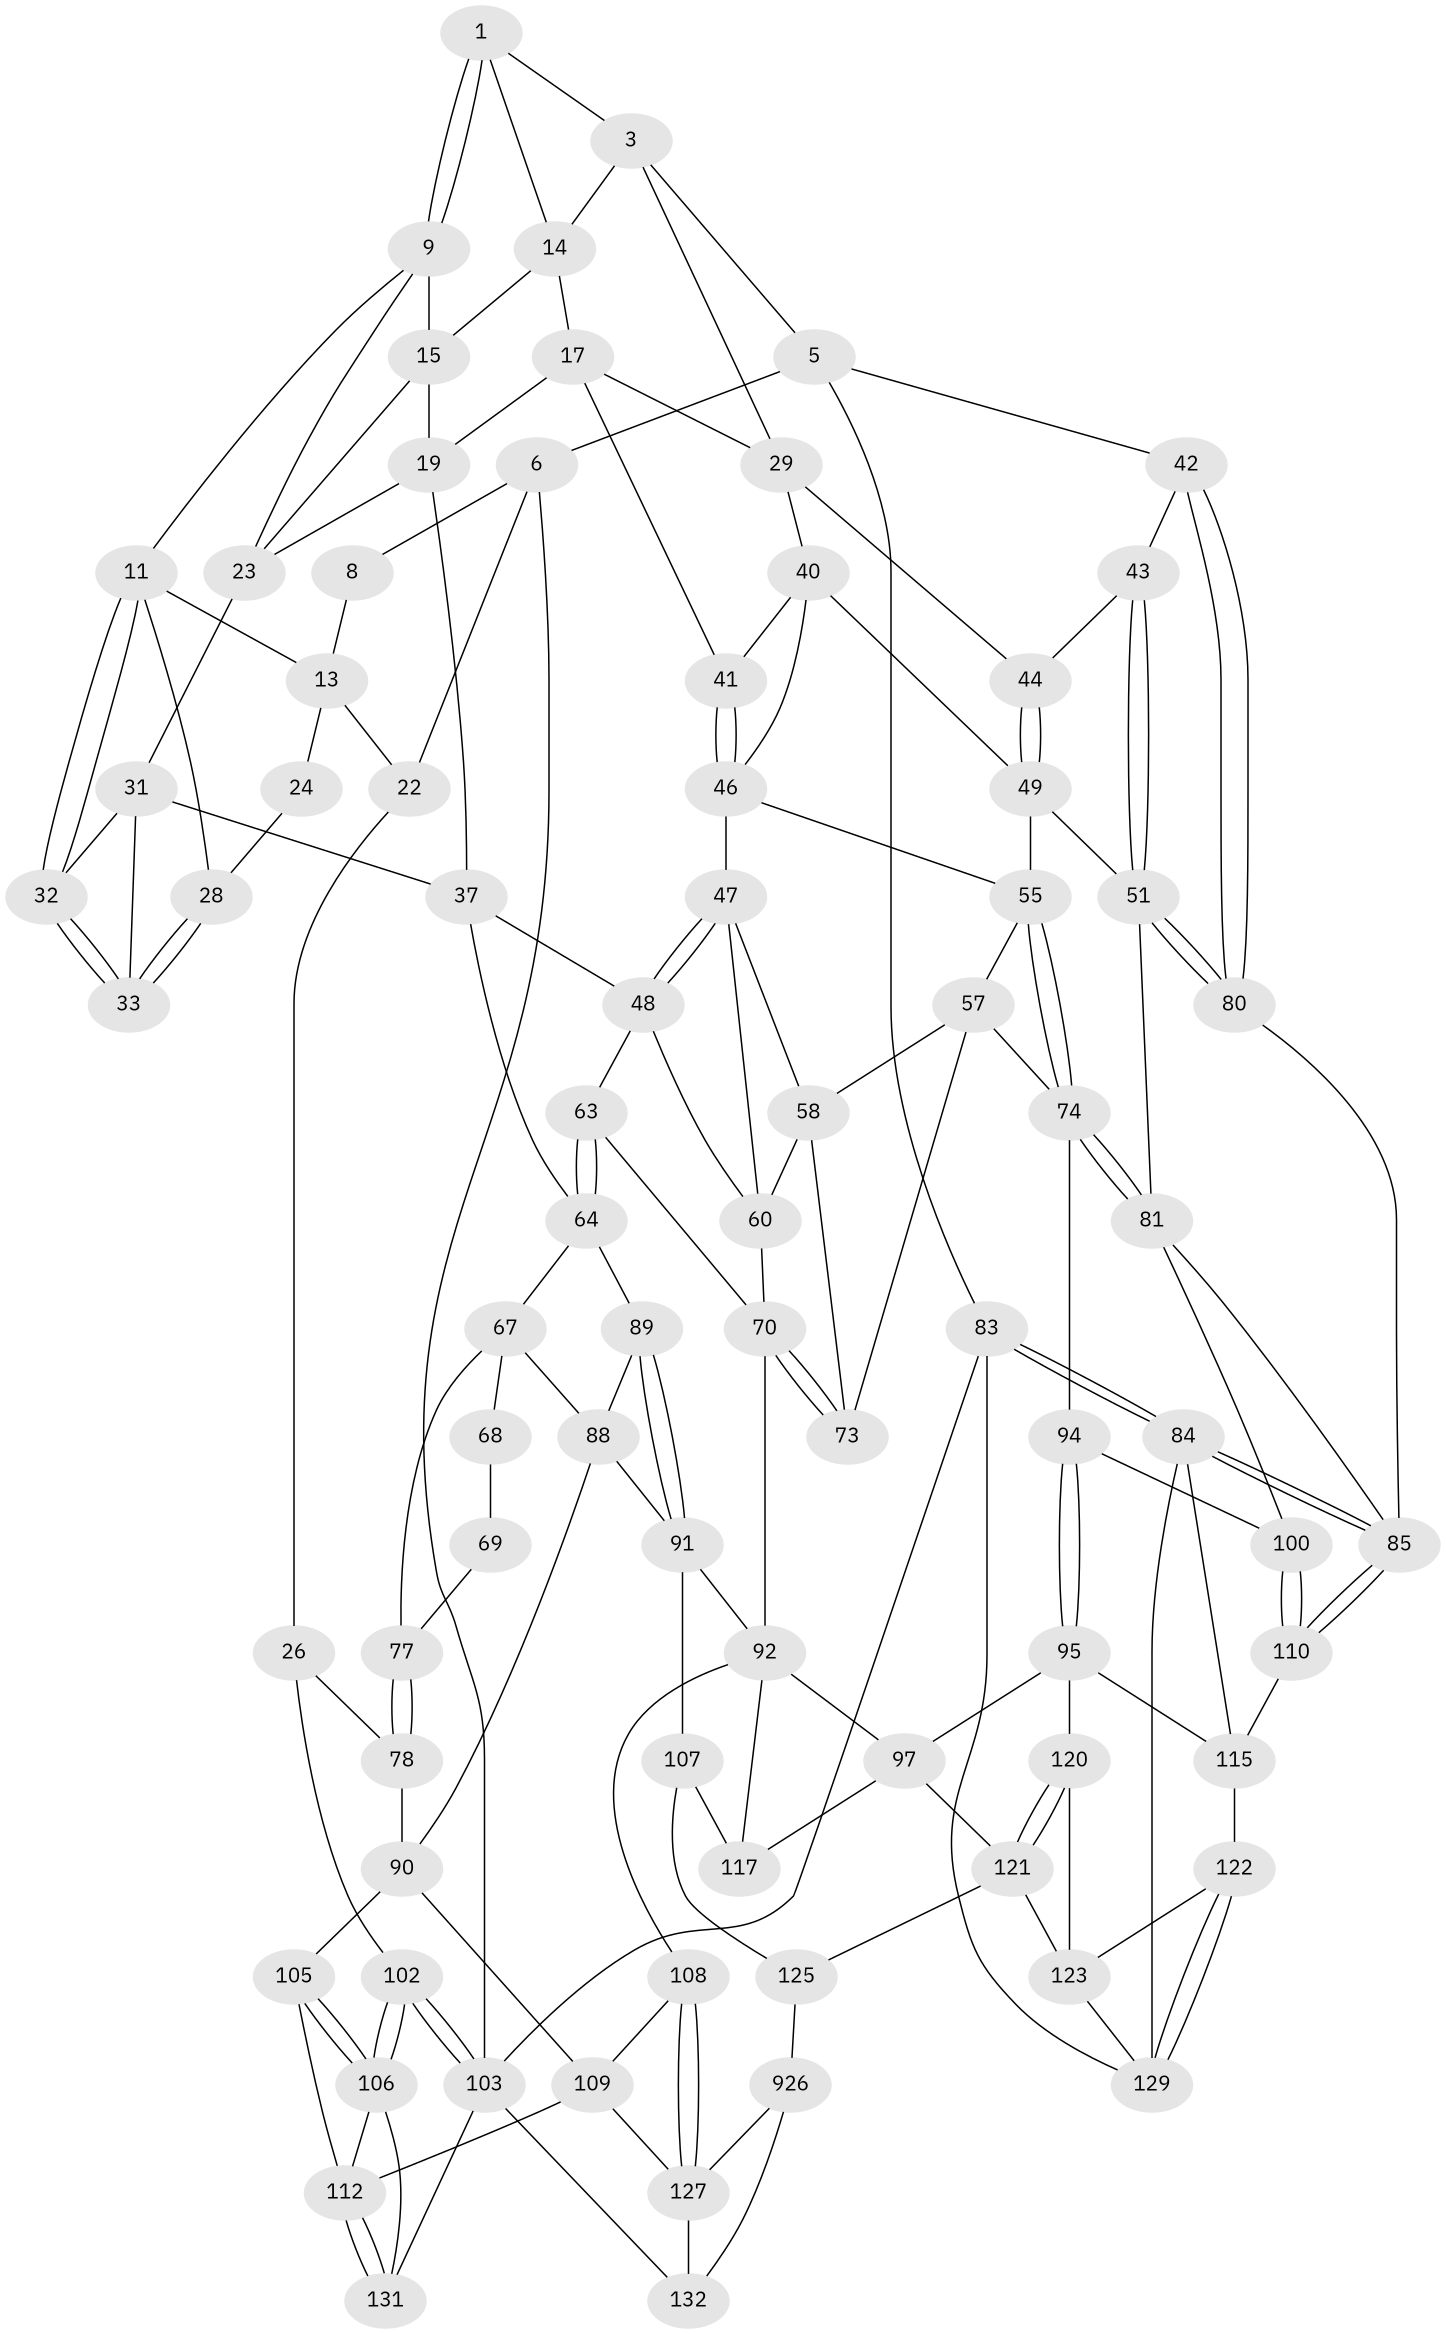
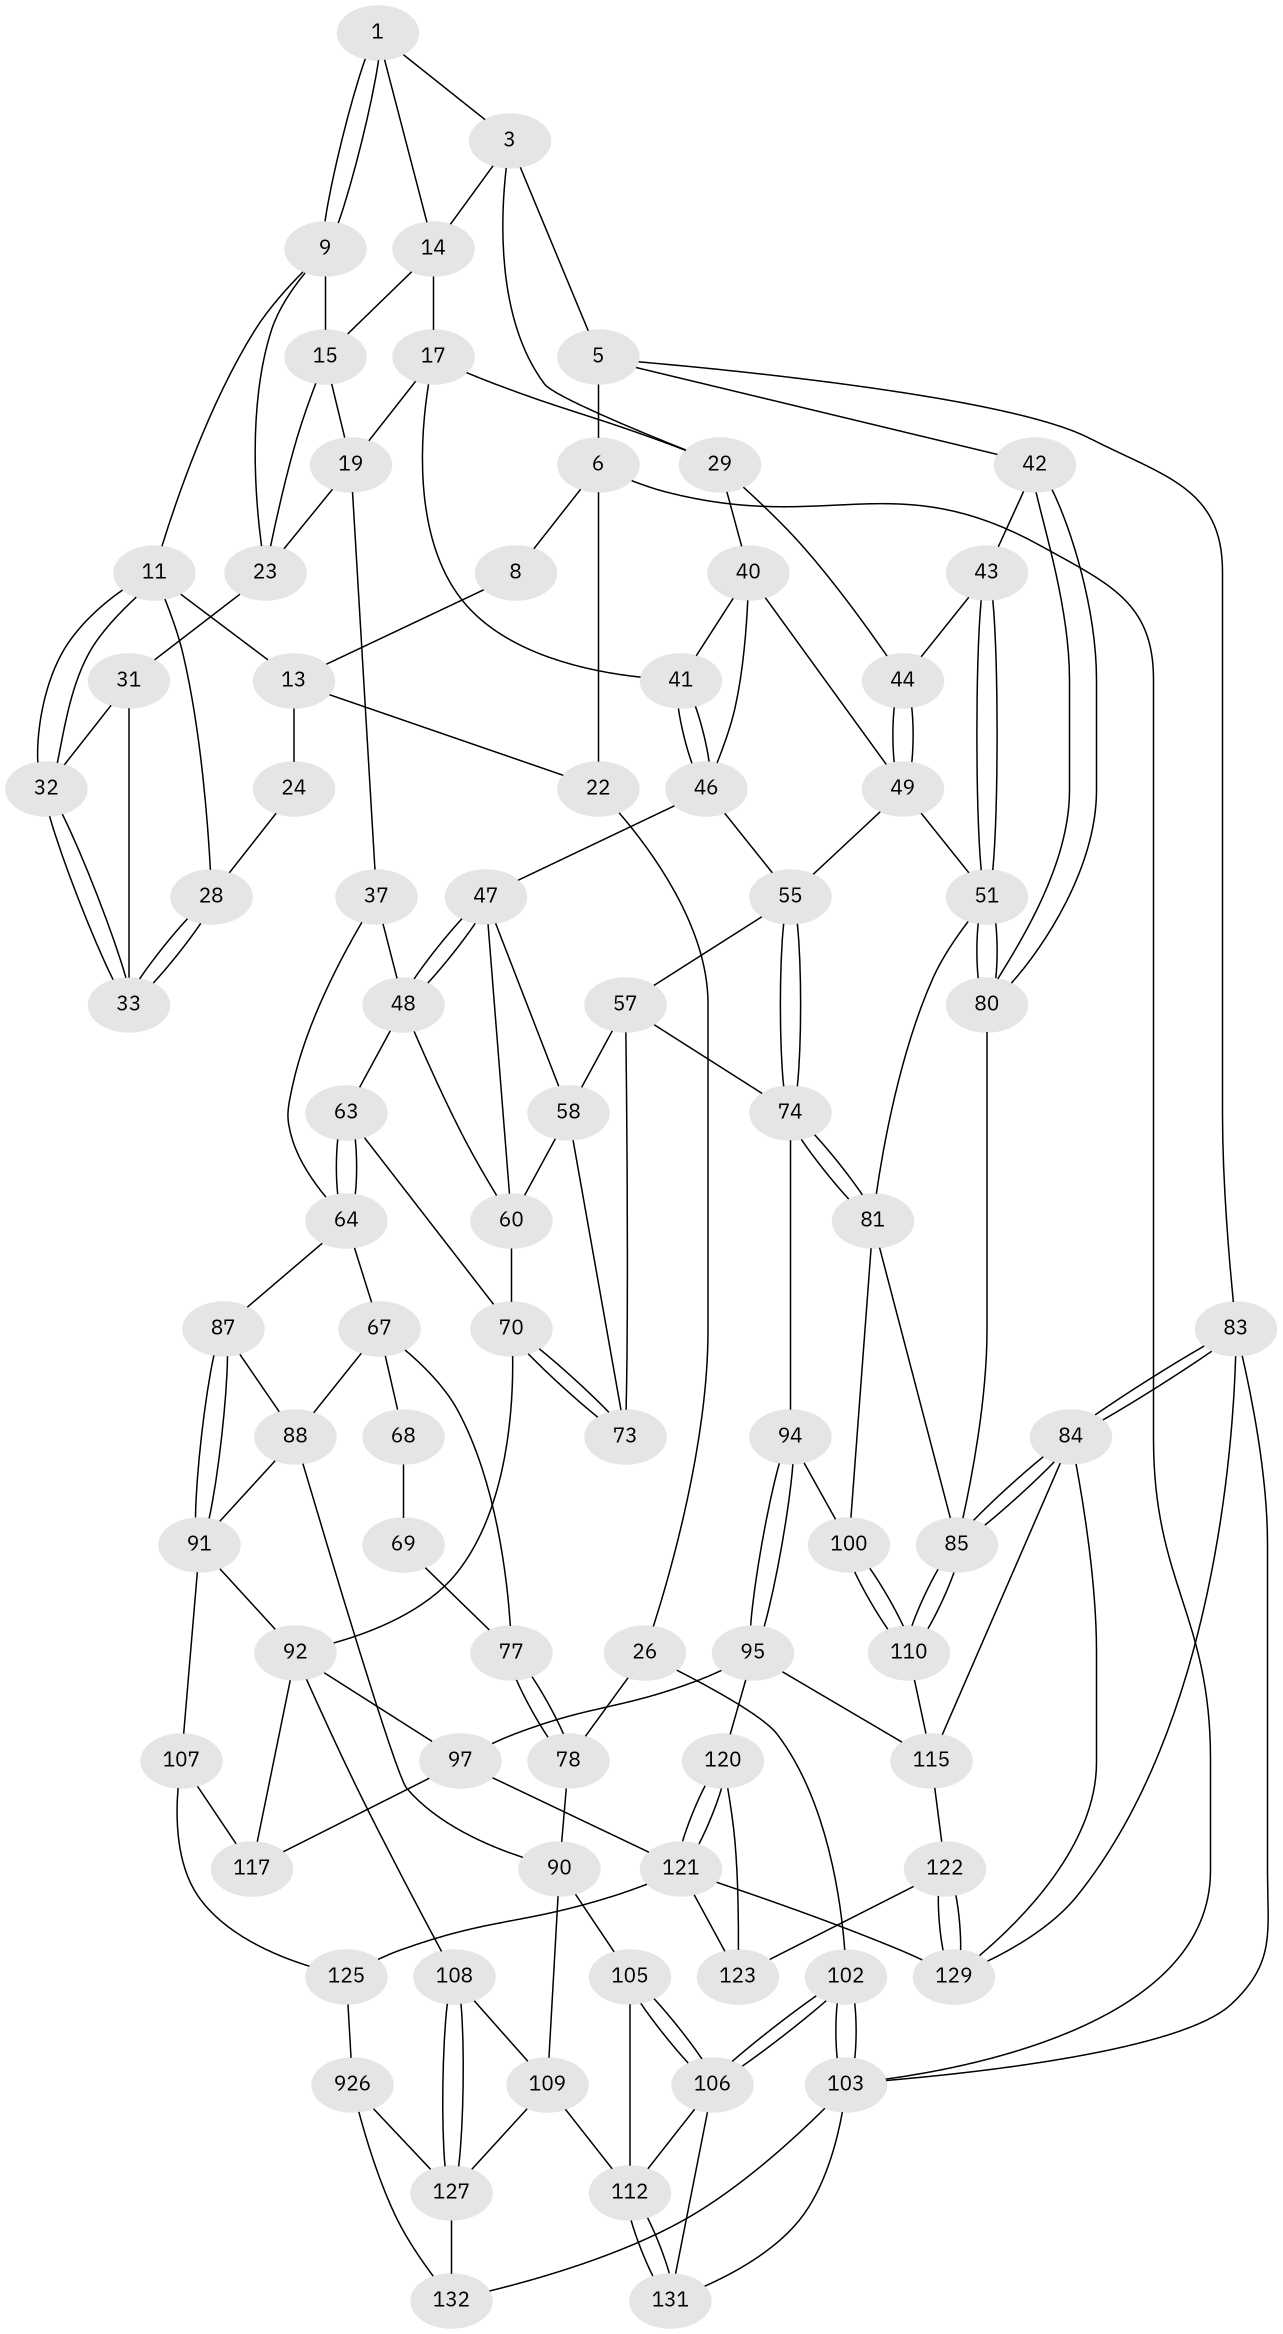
(302, 843) -> none
(642, 1329) -> (224, 1329)
(1111, 2031) -> (820, 1919)
